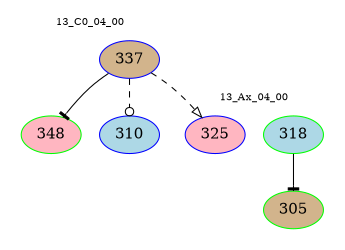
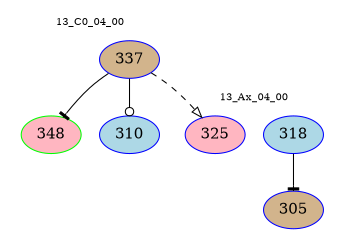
(130, 93) -> (130, 93)
(293, 135) -> (293, 135)
(293, 210) -> (293, 210)
